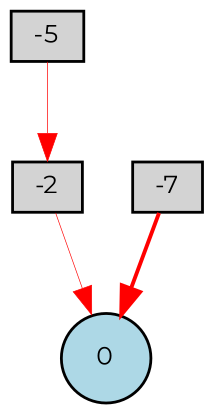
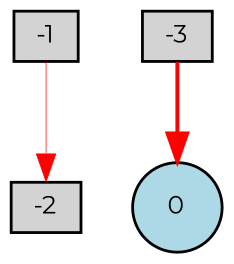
(47, 36) -> (46, 36)
(168, 187) -> (177, 36)
(69, 251) -> none
